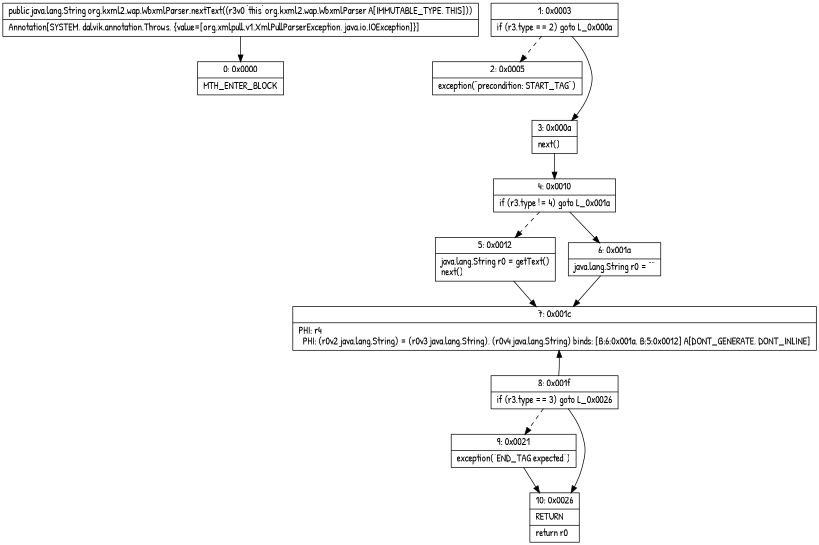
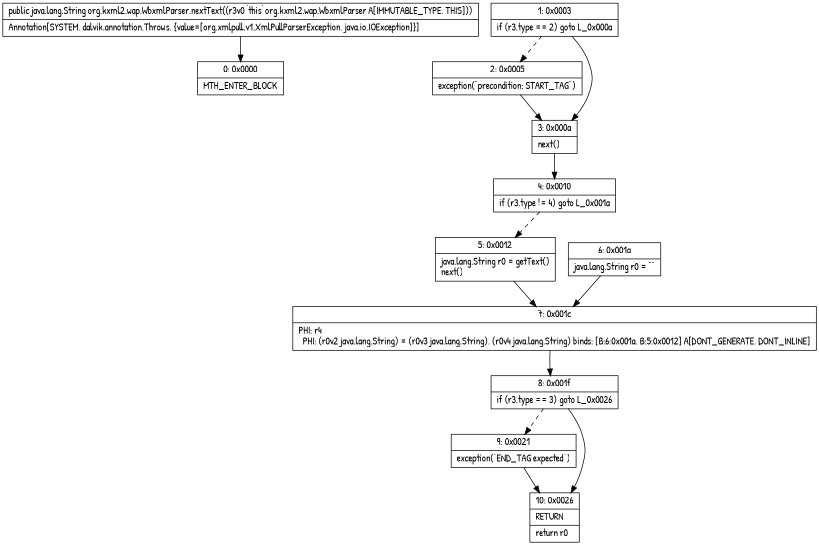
none -> (529, 105)
(582, 225) -> none
(559, 367) -> (550, 360)
